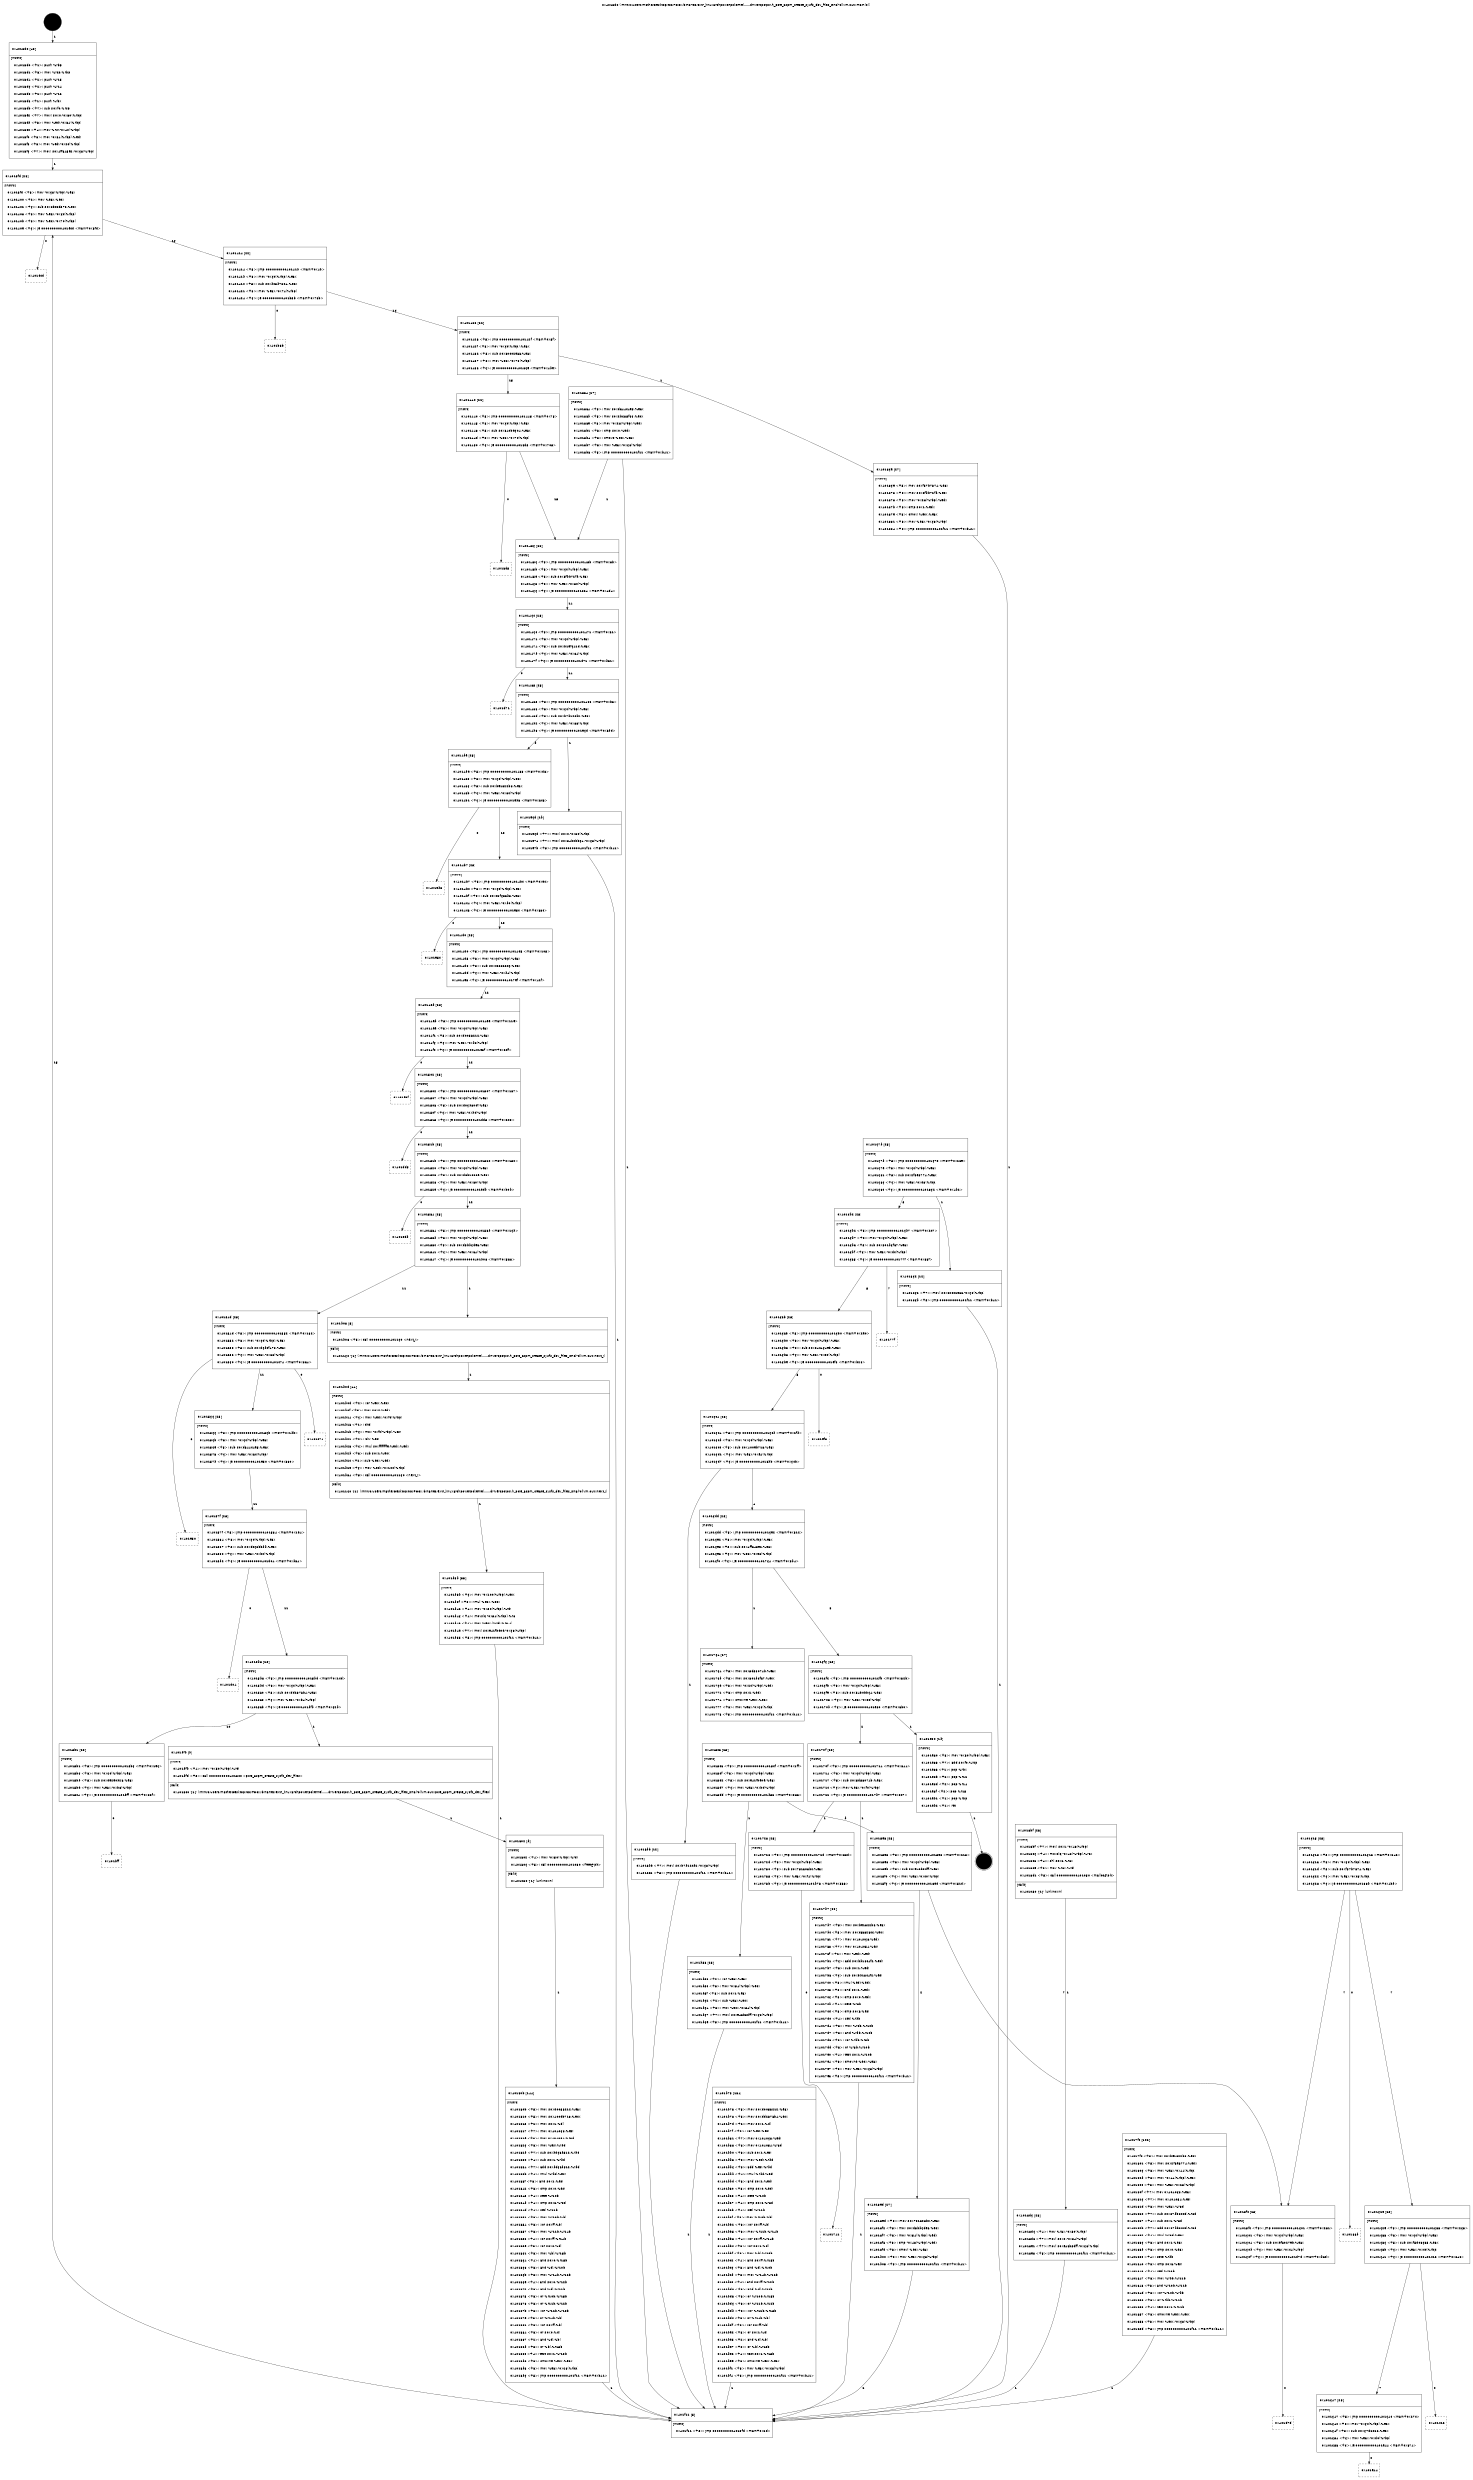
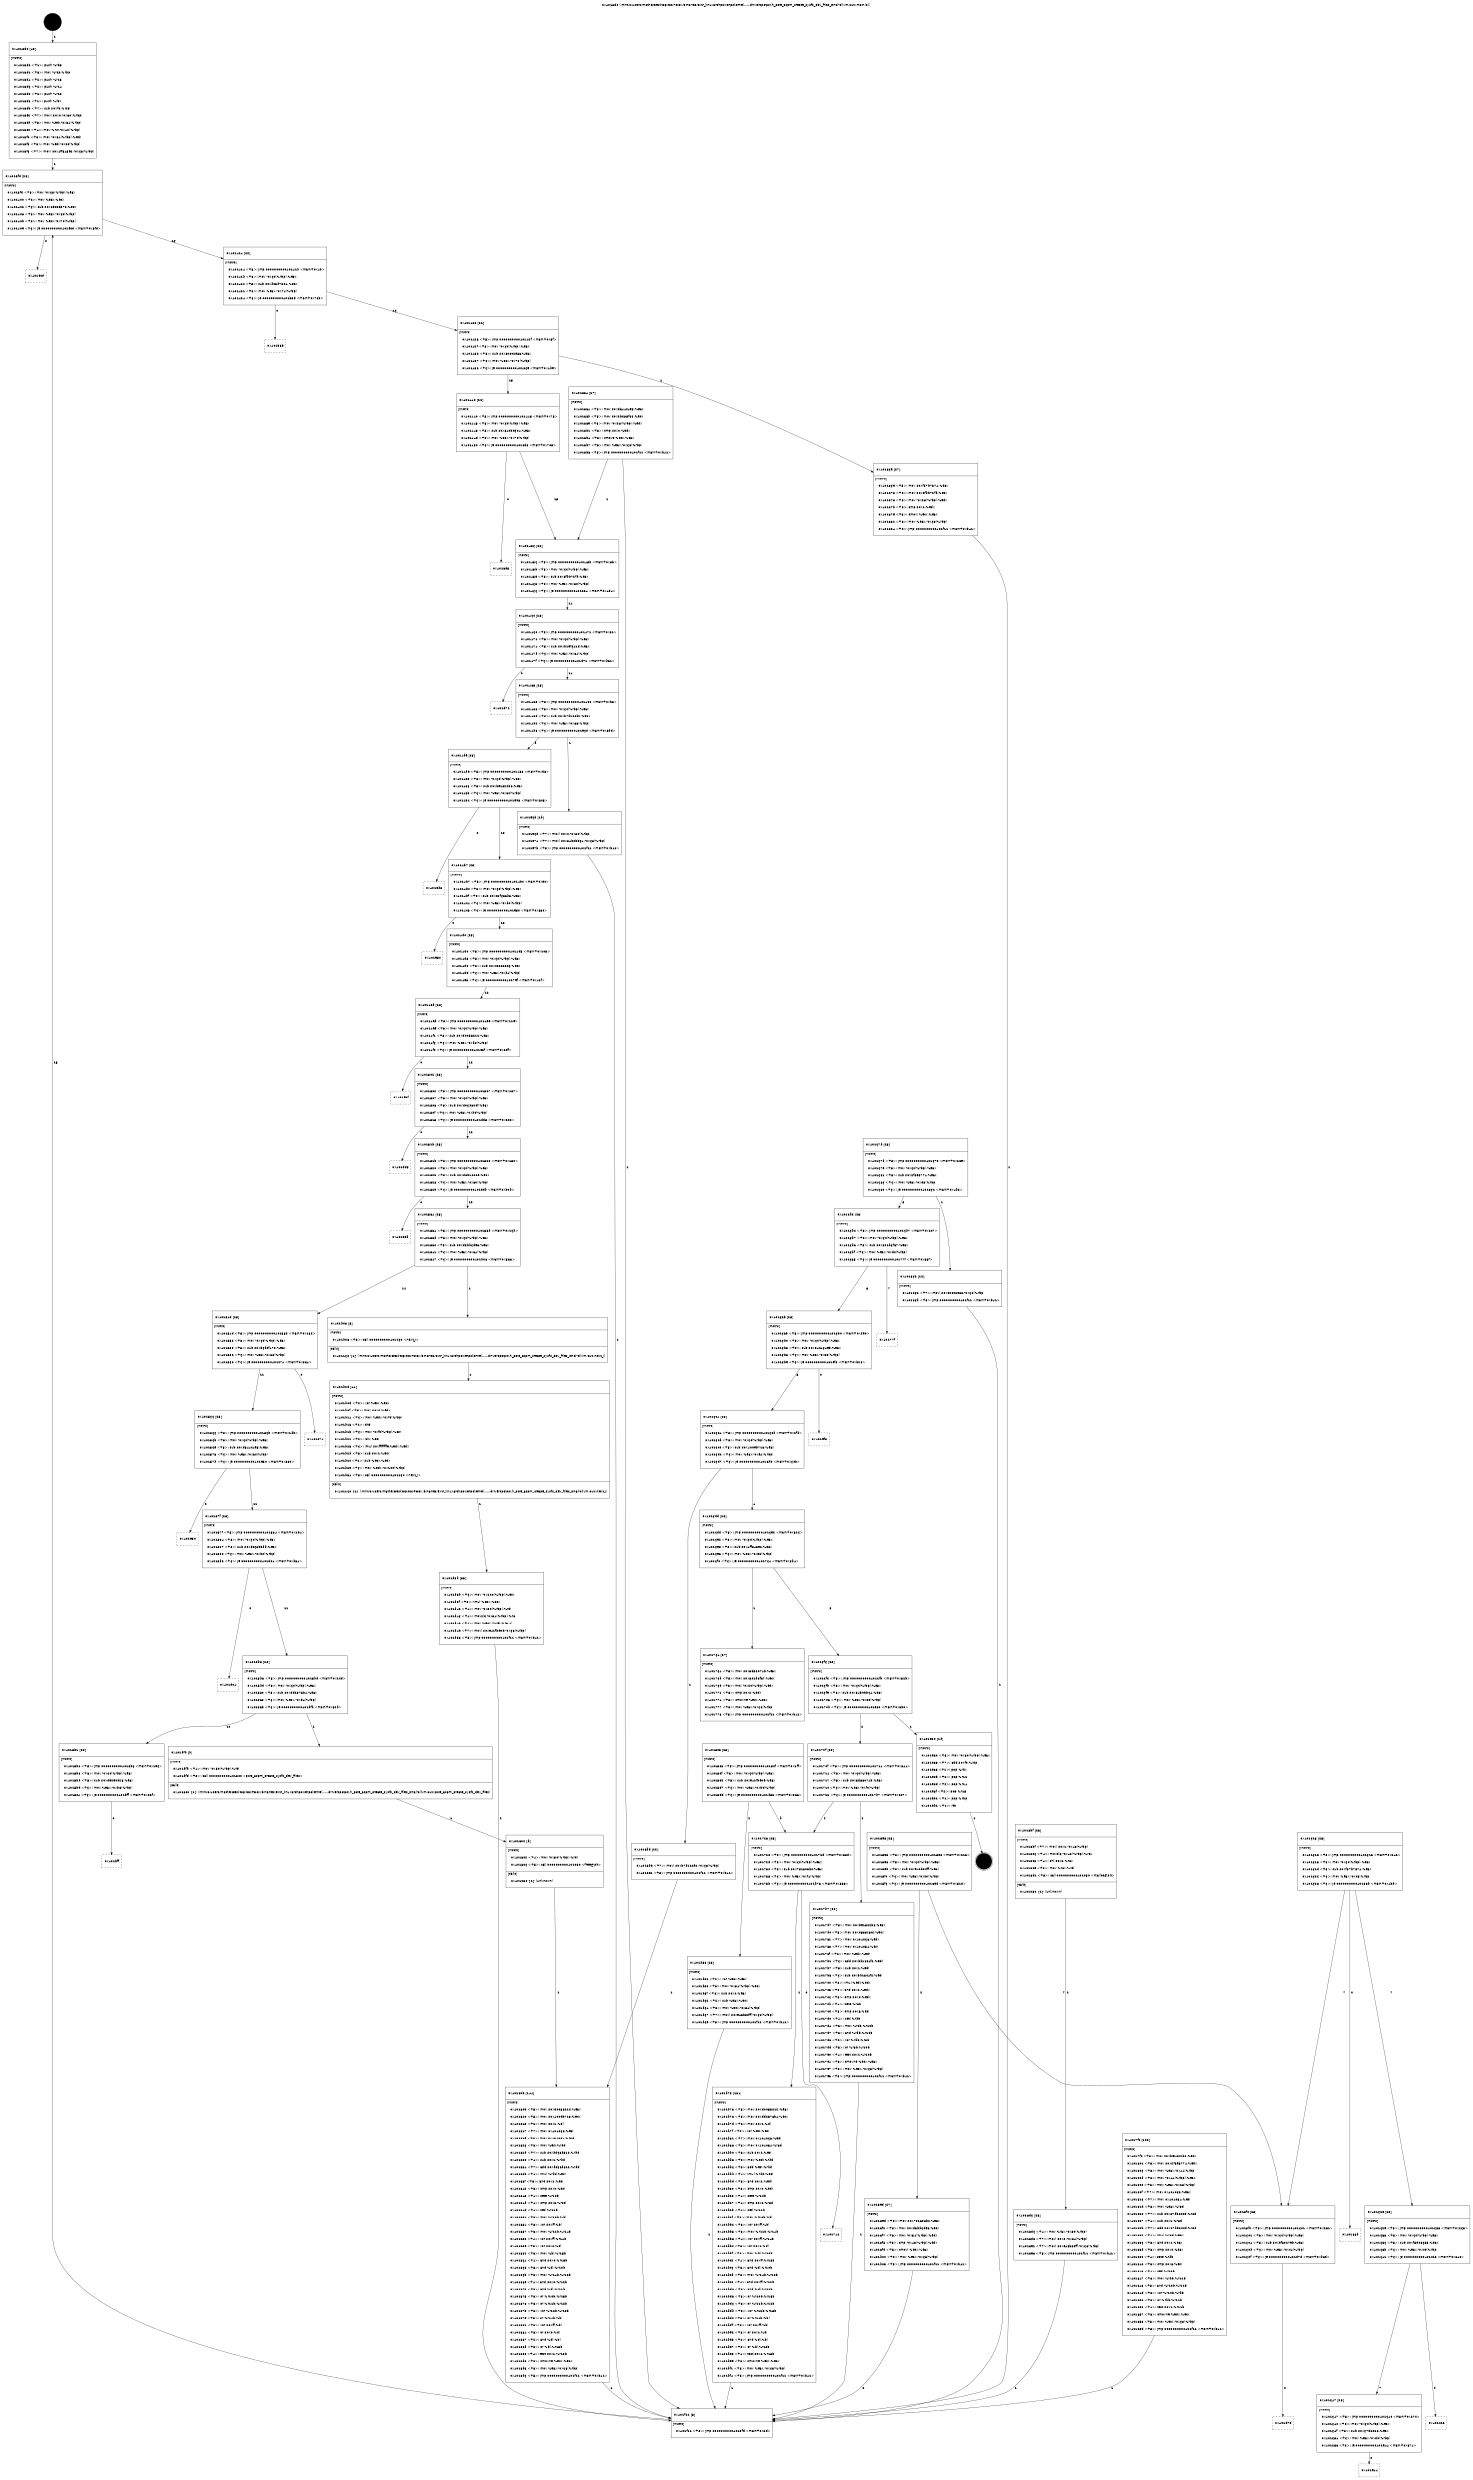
(173, 1439) -> (207, 1498)
(829, 1817) -> (777, 1816)
none -> (795, 1987)
(650, 2147) -> (643, 1982)
